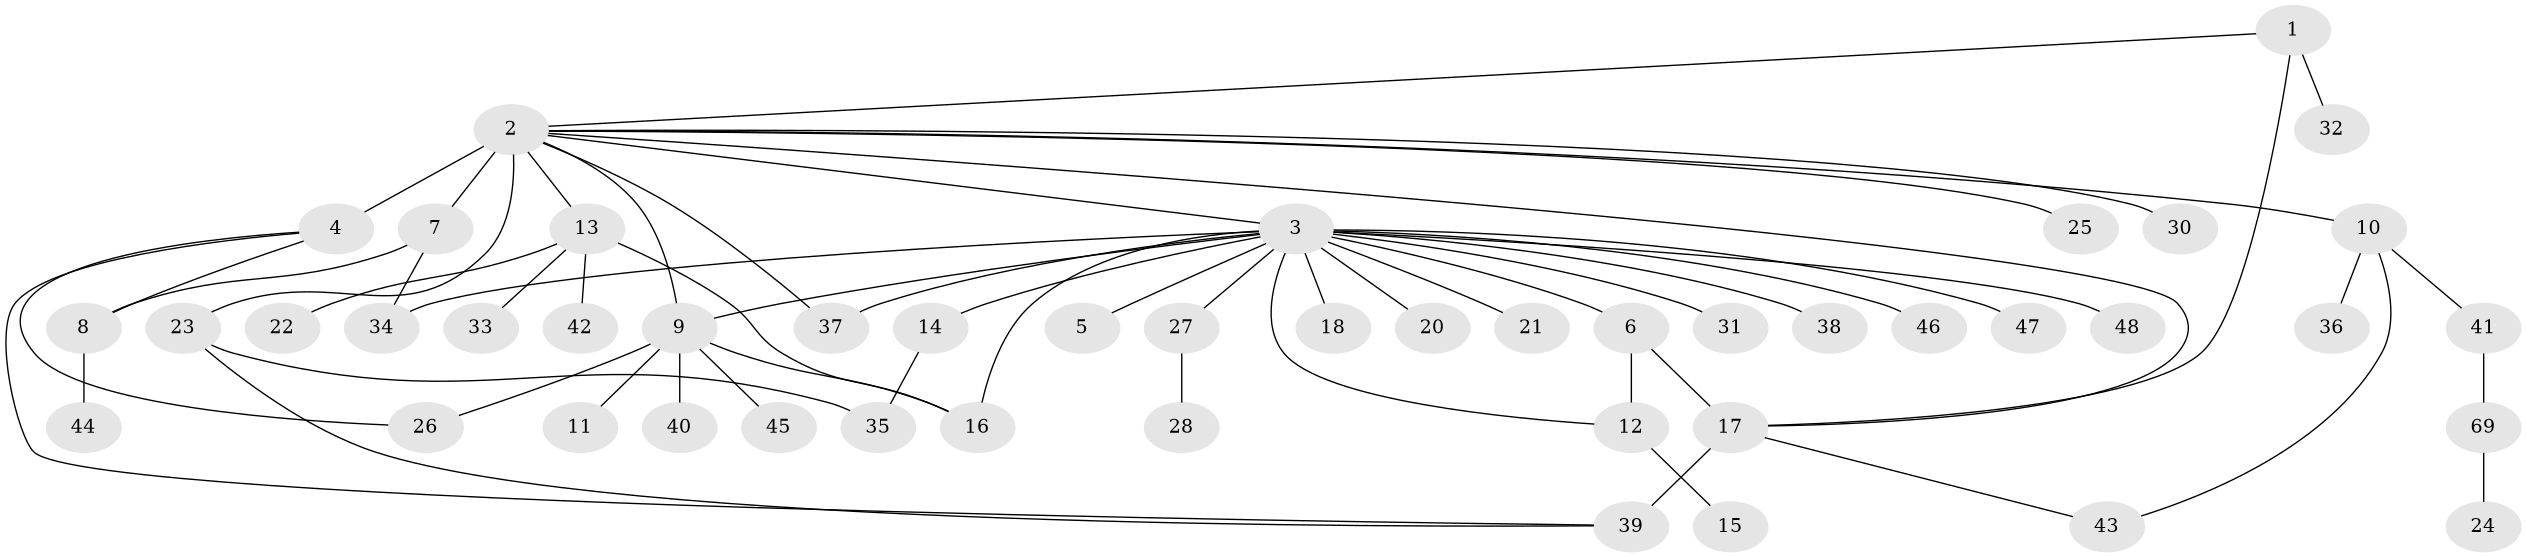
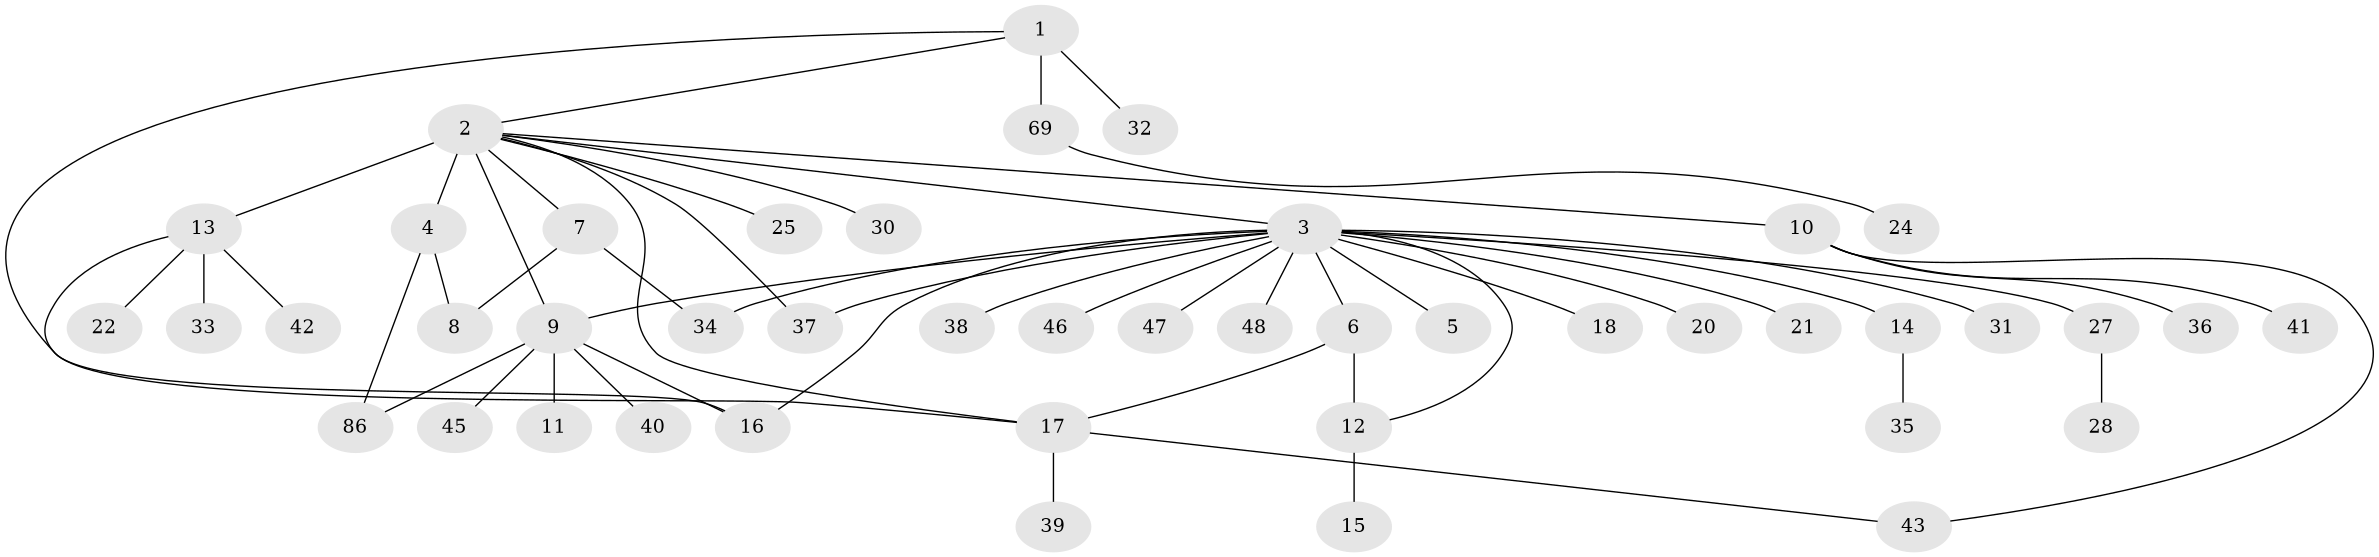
(183, 328) -> none
(2484, 378) -> (1041, 80)
(84, 428) -> none
(426, 428) -> (356, 428)
(587, 501) -> none
